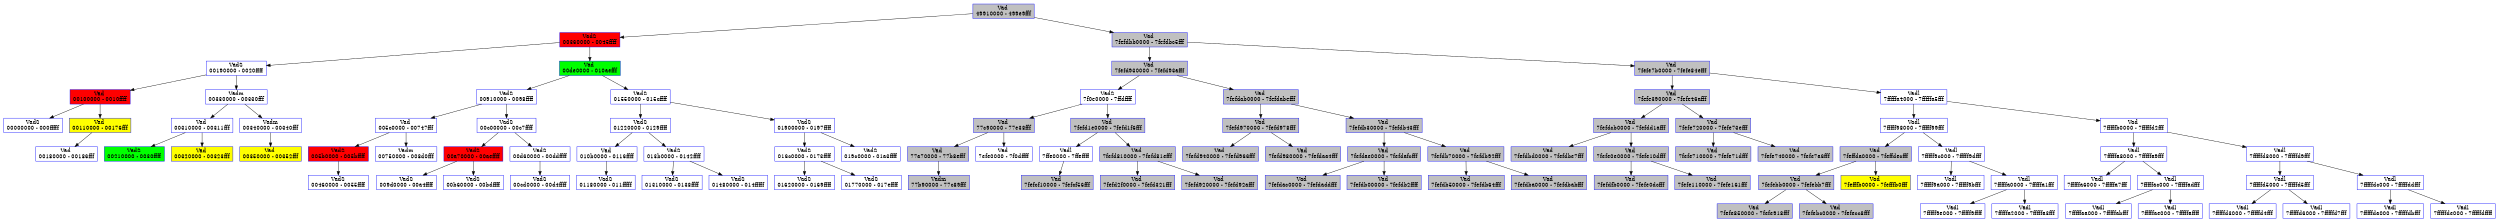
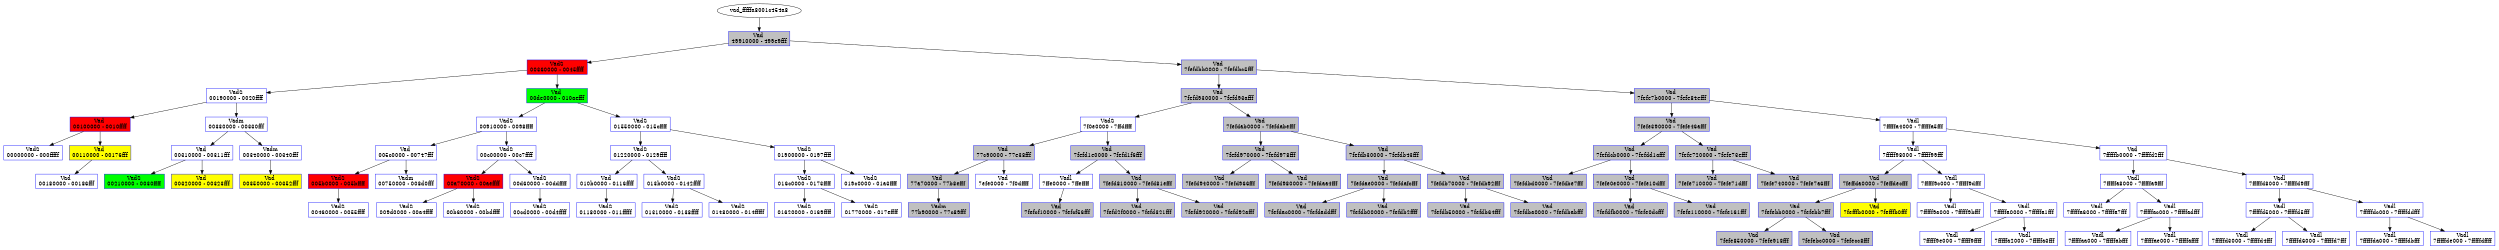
none -> (759, 11)
